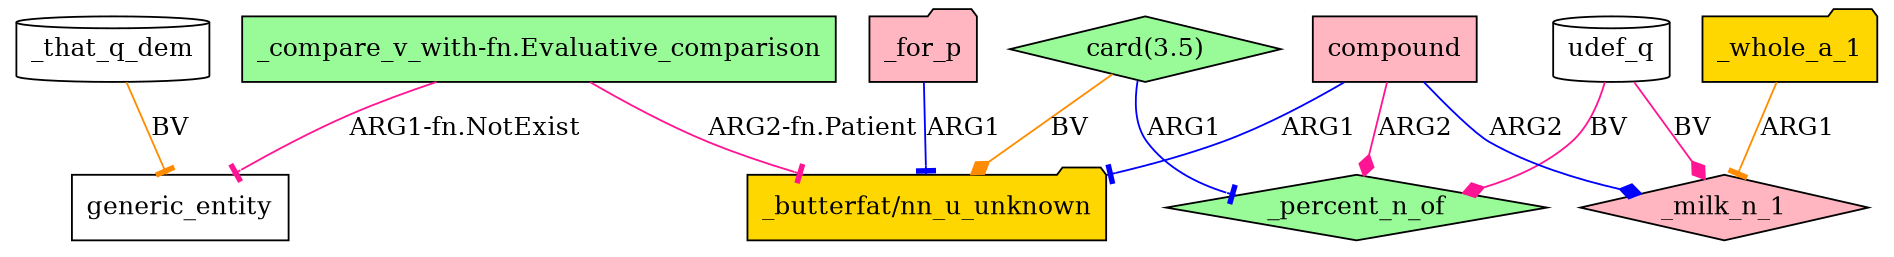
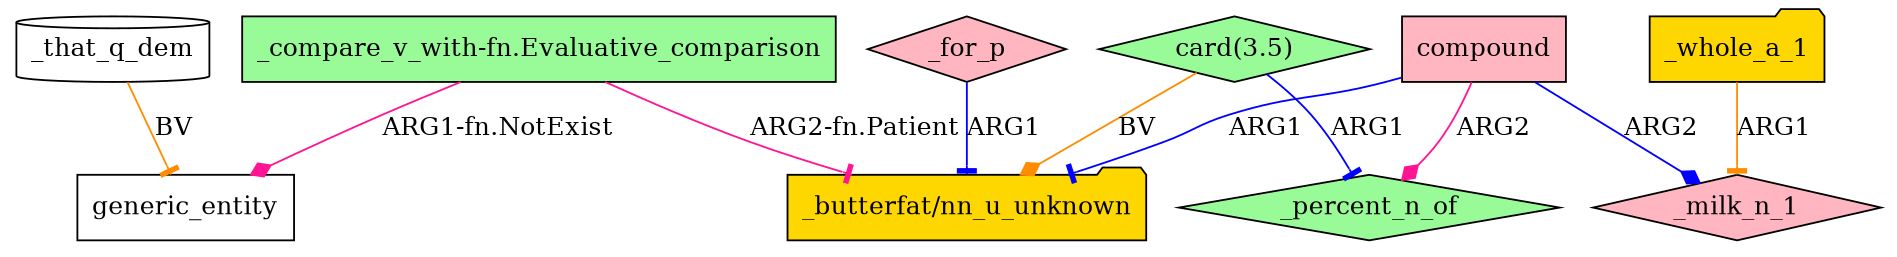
(923, 49) -> (967, 49)
(1611, 49) -> none
(337, 121) -> (365, 122)
